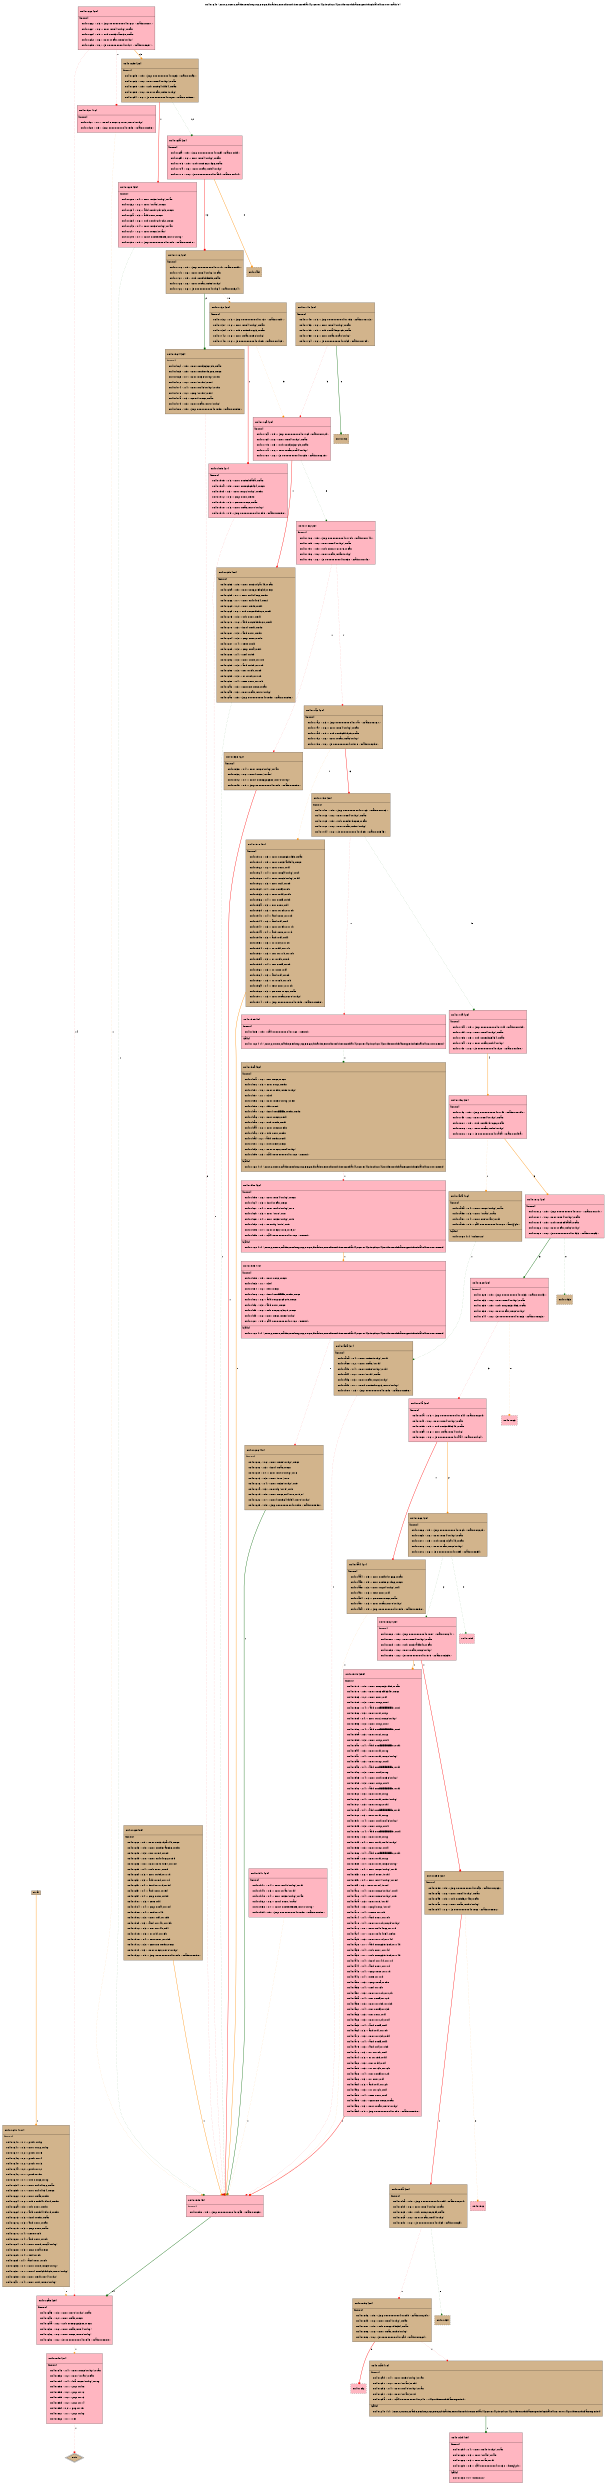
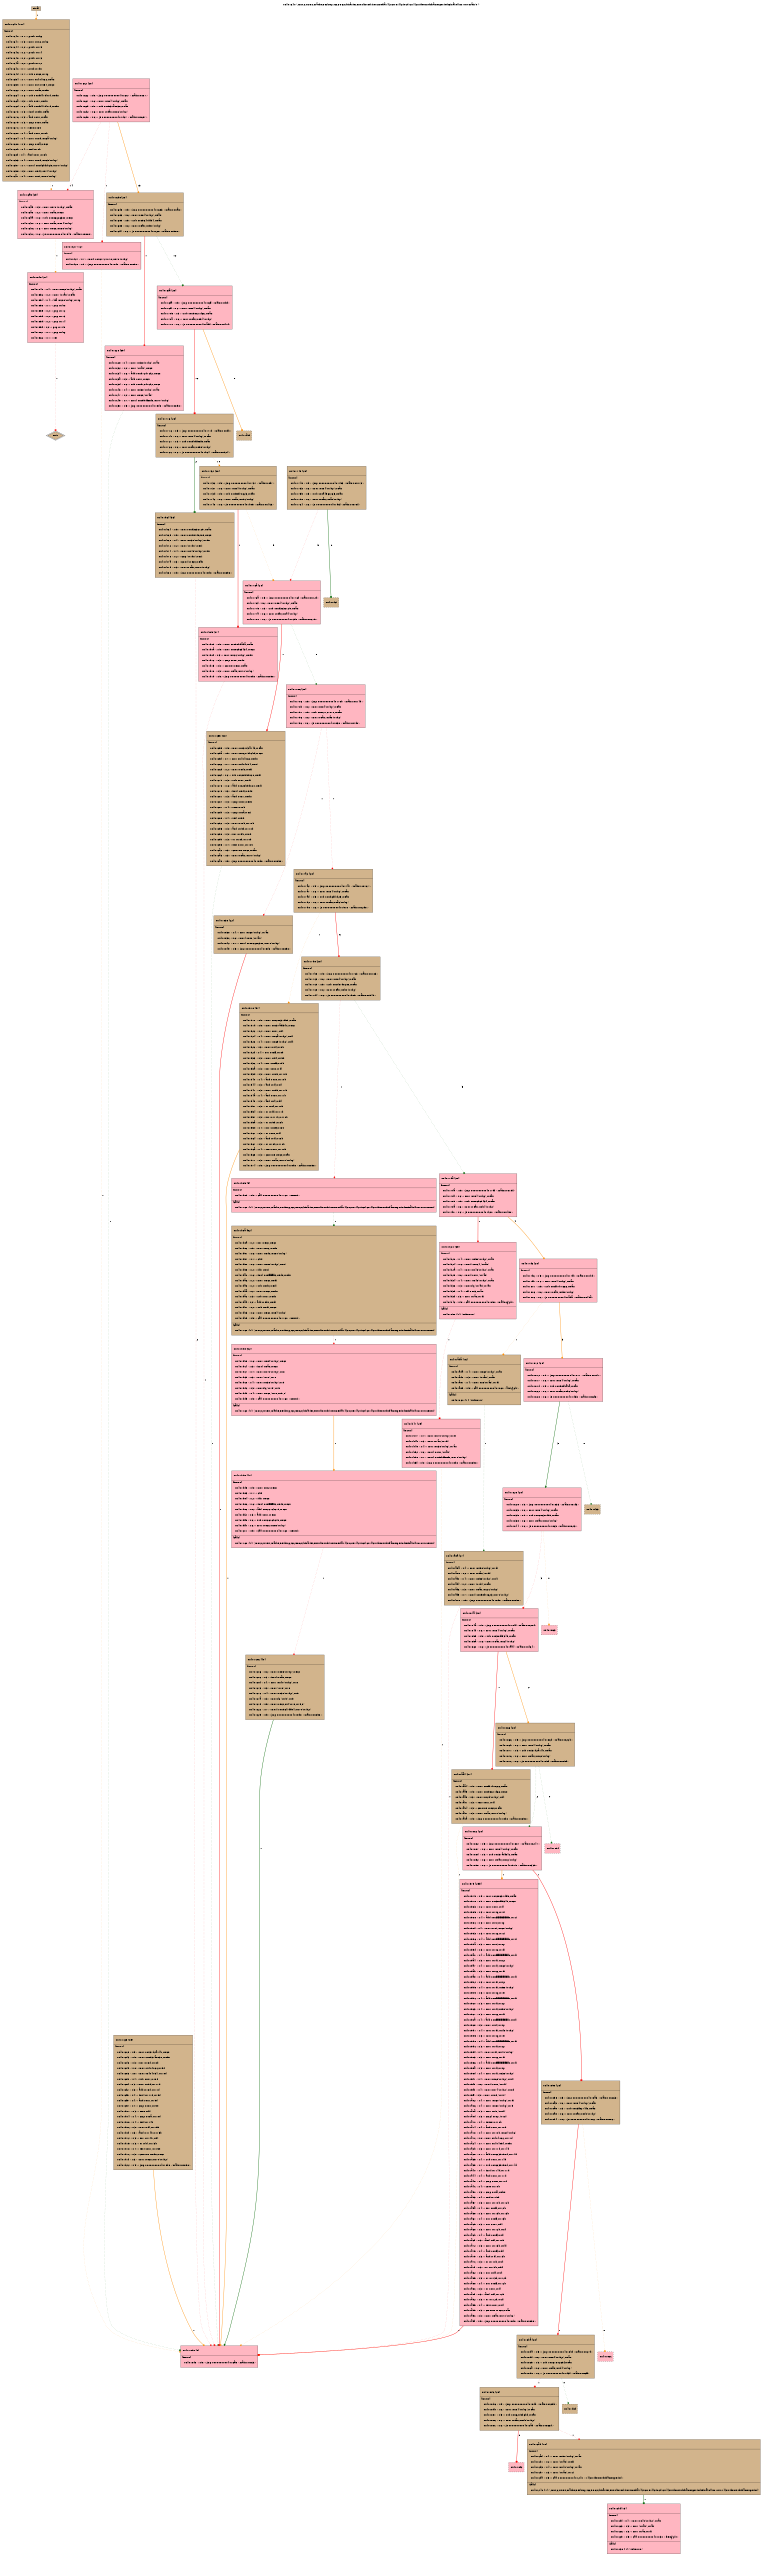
none -> (478, 1281)
(159, 2256) -> none
